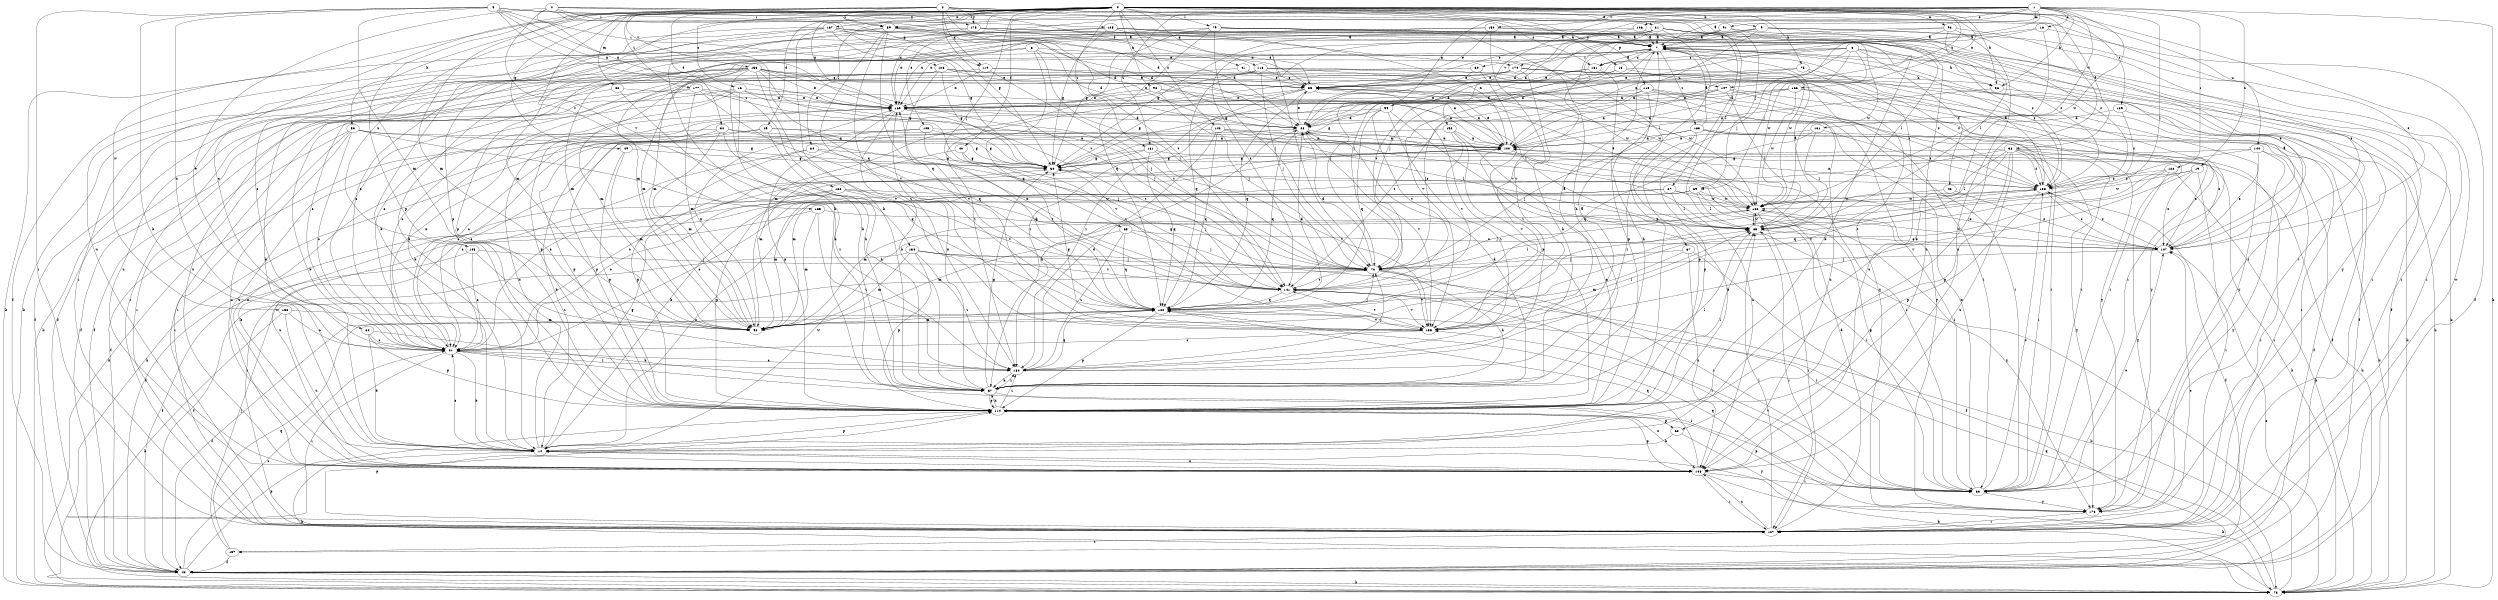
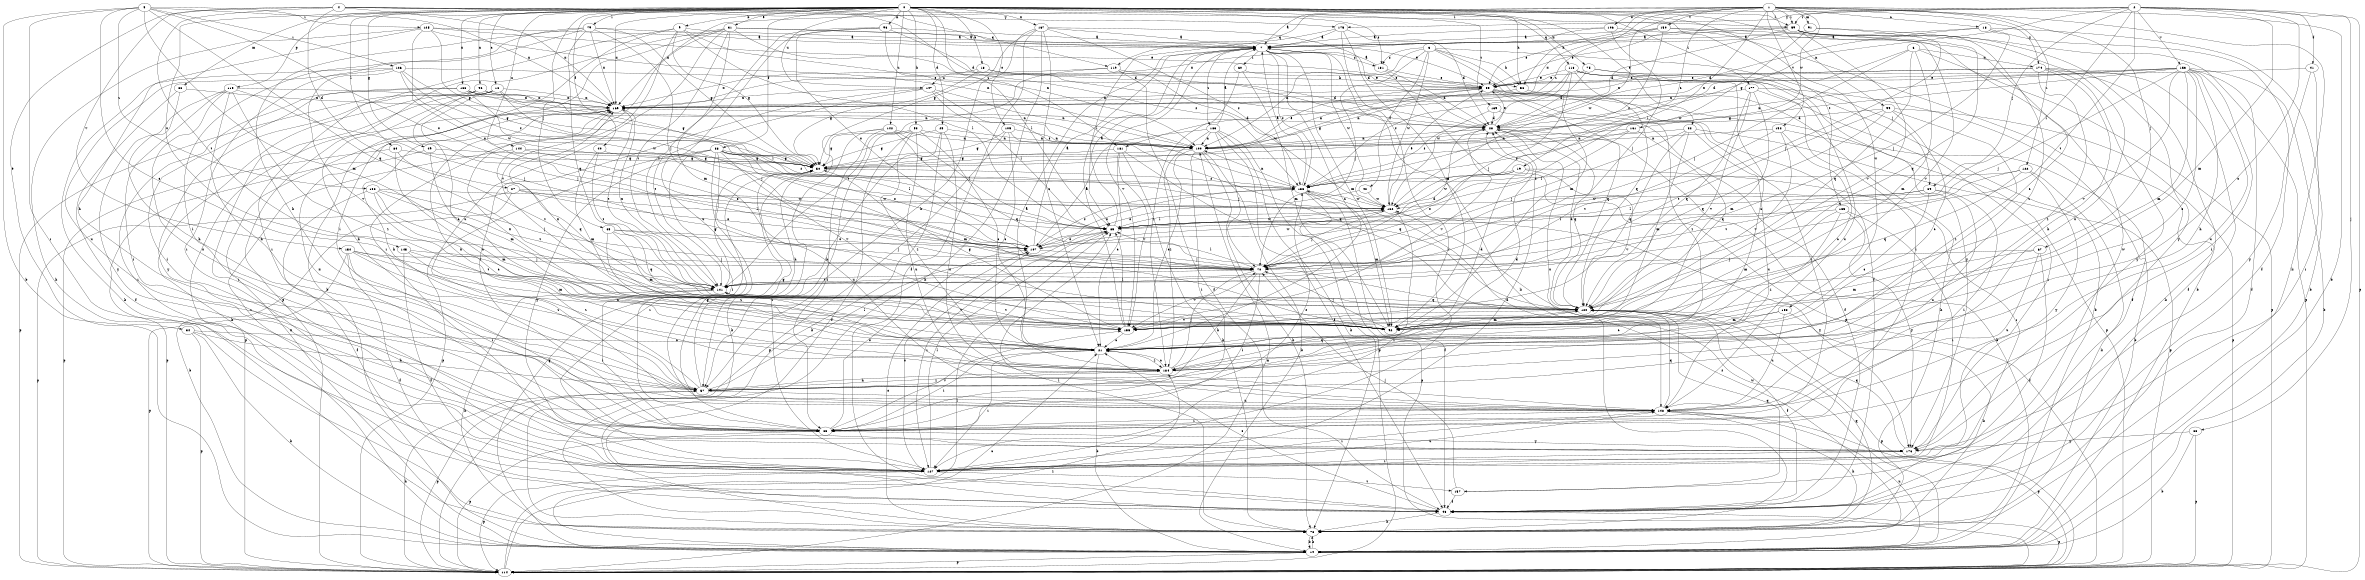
(1568, 46) -> (1749, 66)
(2220, 339) -> (1904, 314)
(1339, 412) -> (1417, 570)
